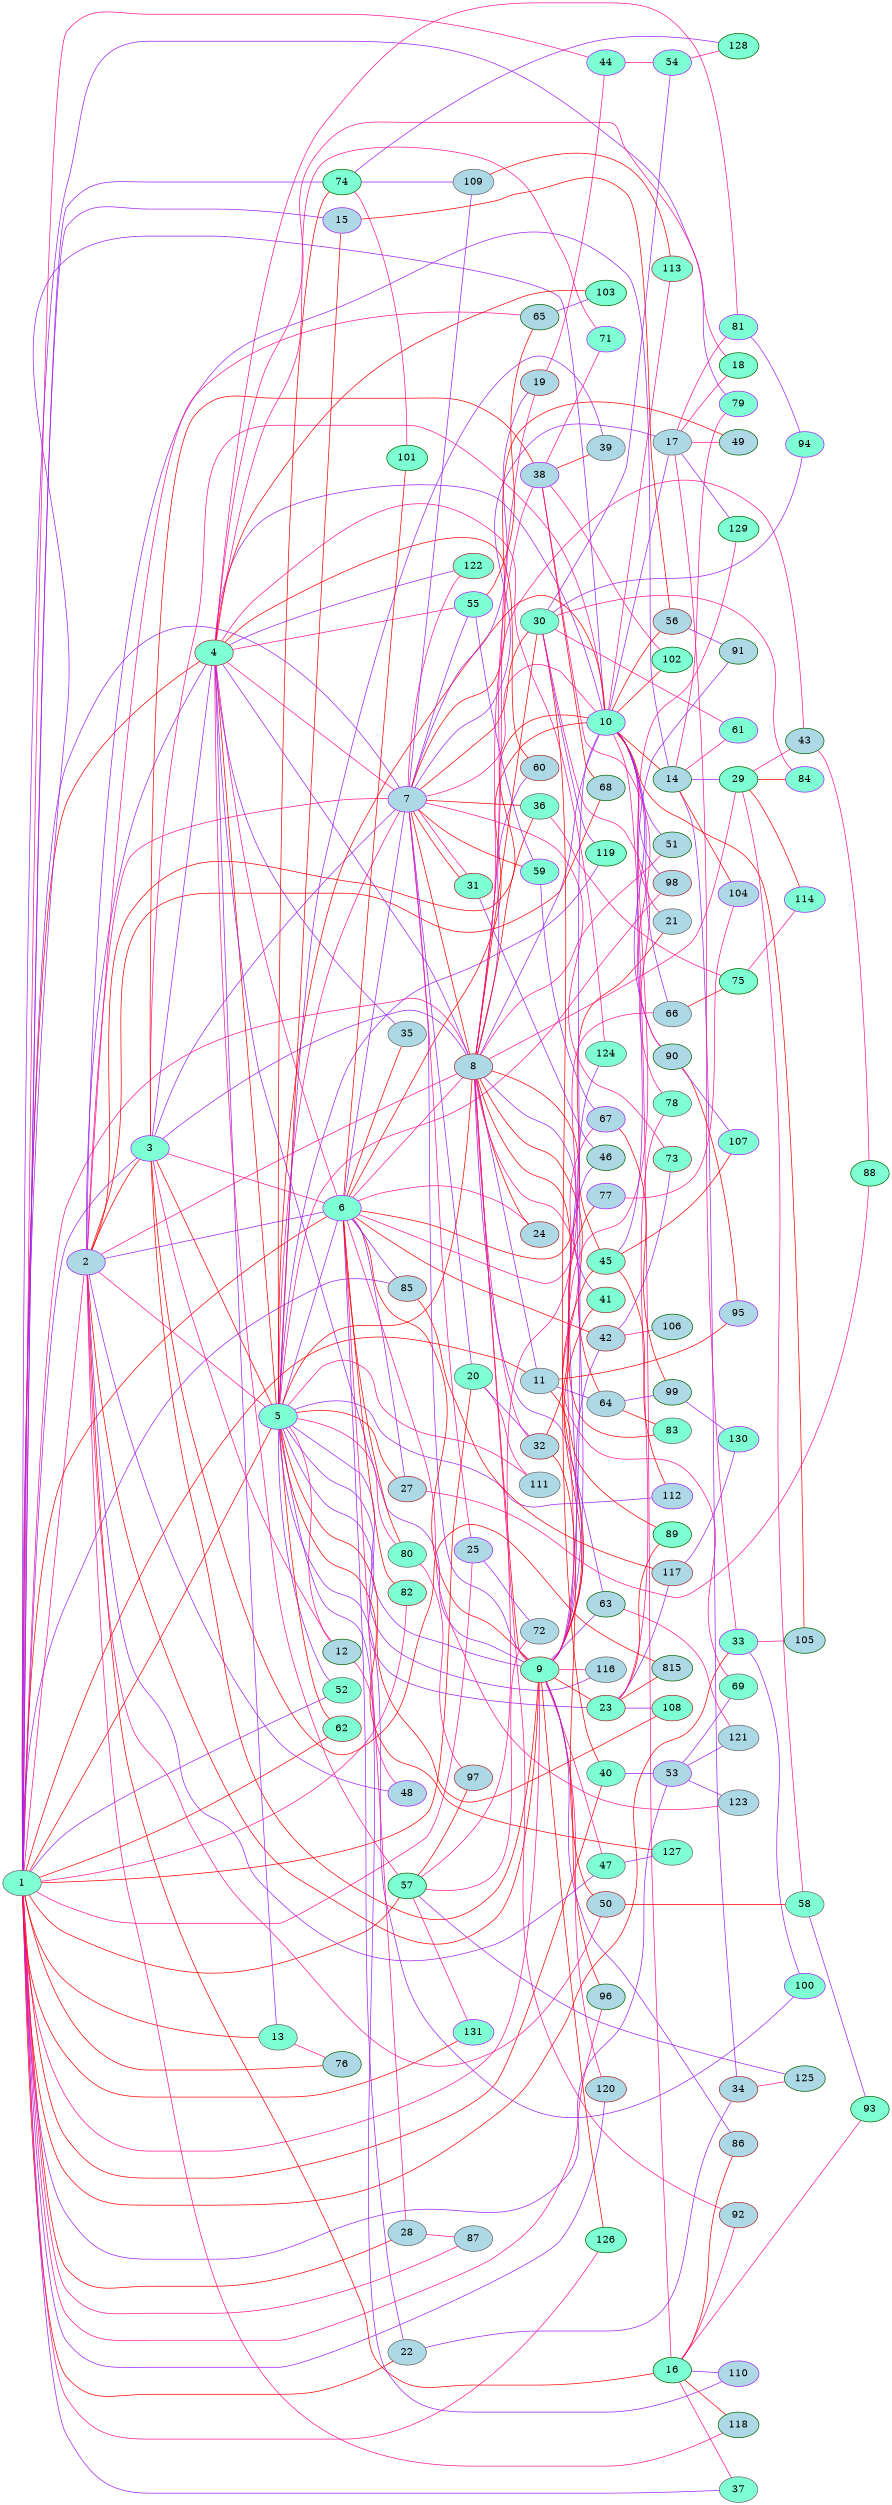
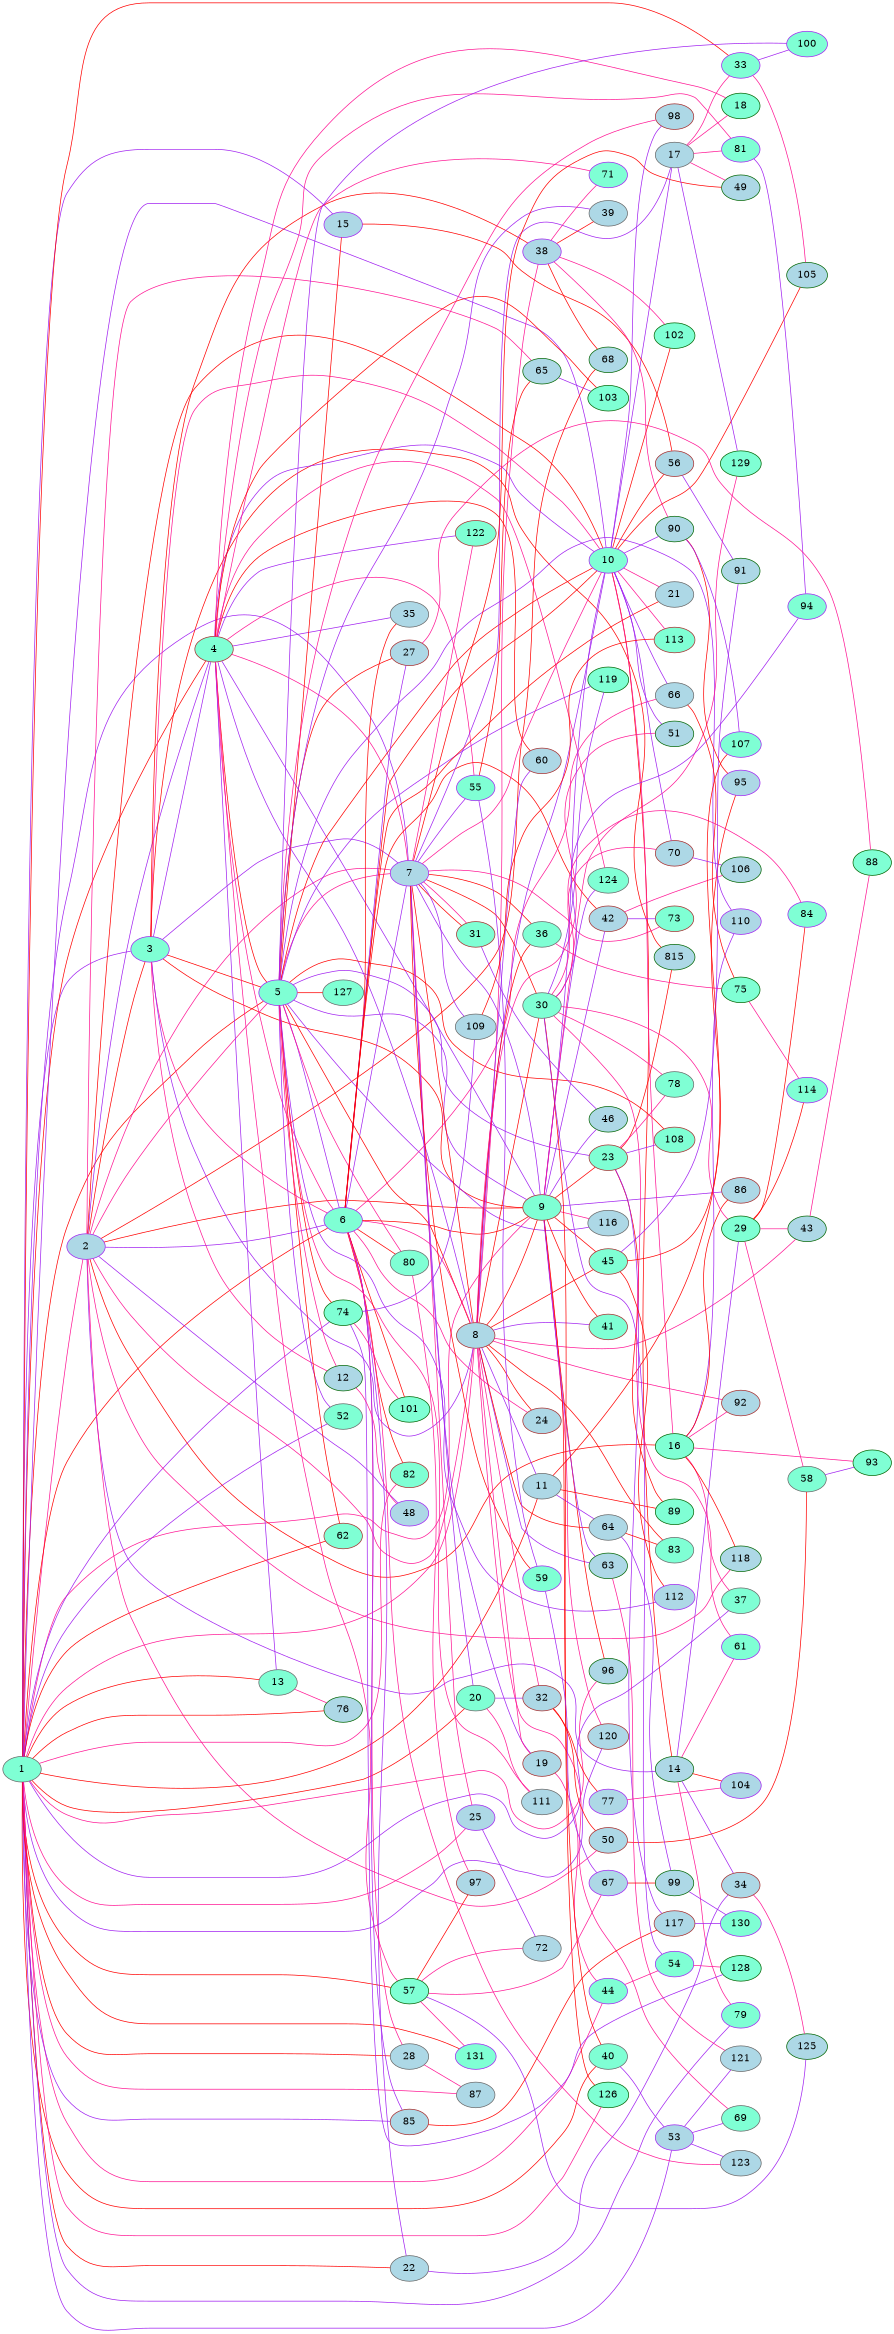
none -> (675, 853)
(652, 969) -> (698, 1071)
(606, 1866) -> none
